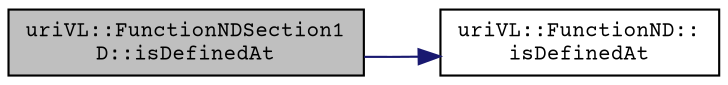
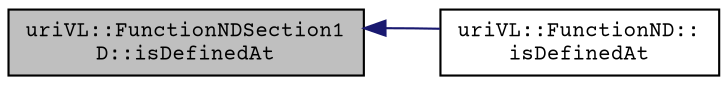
(391, 57) -> (413, 28)
